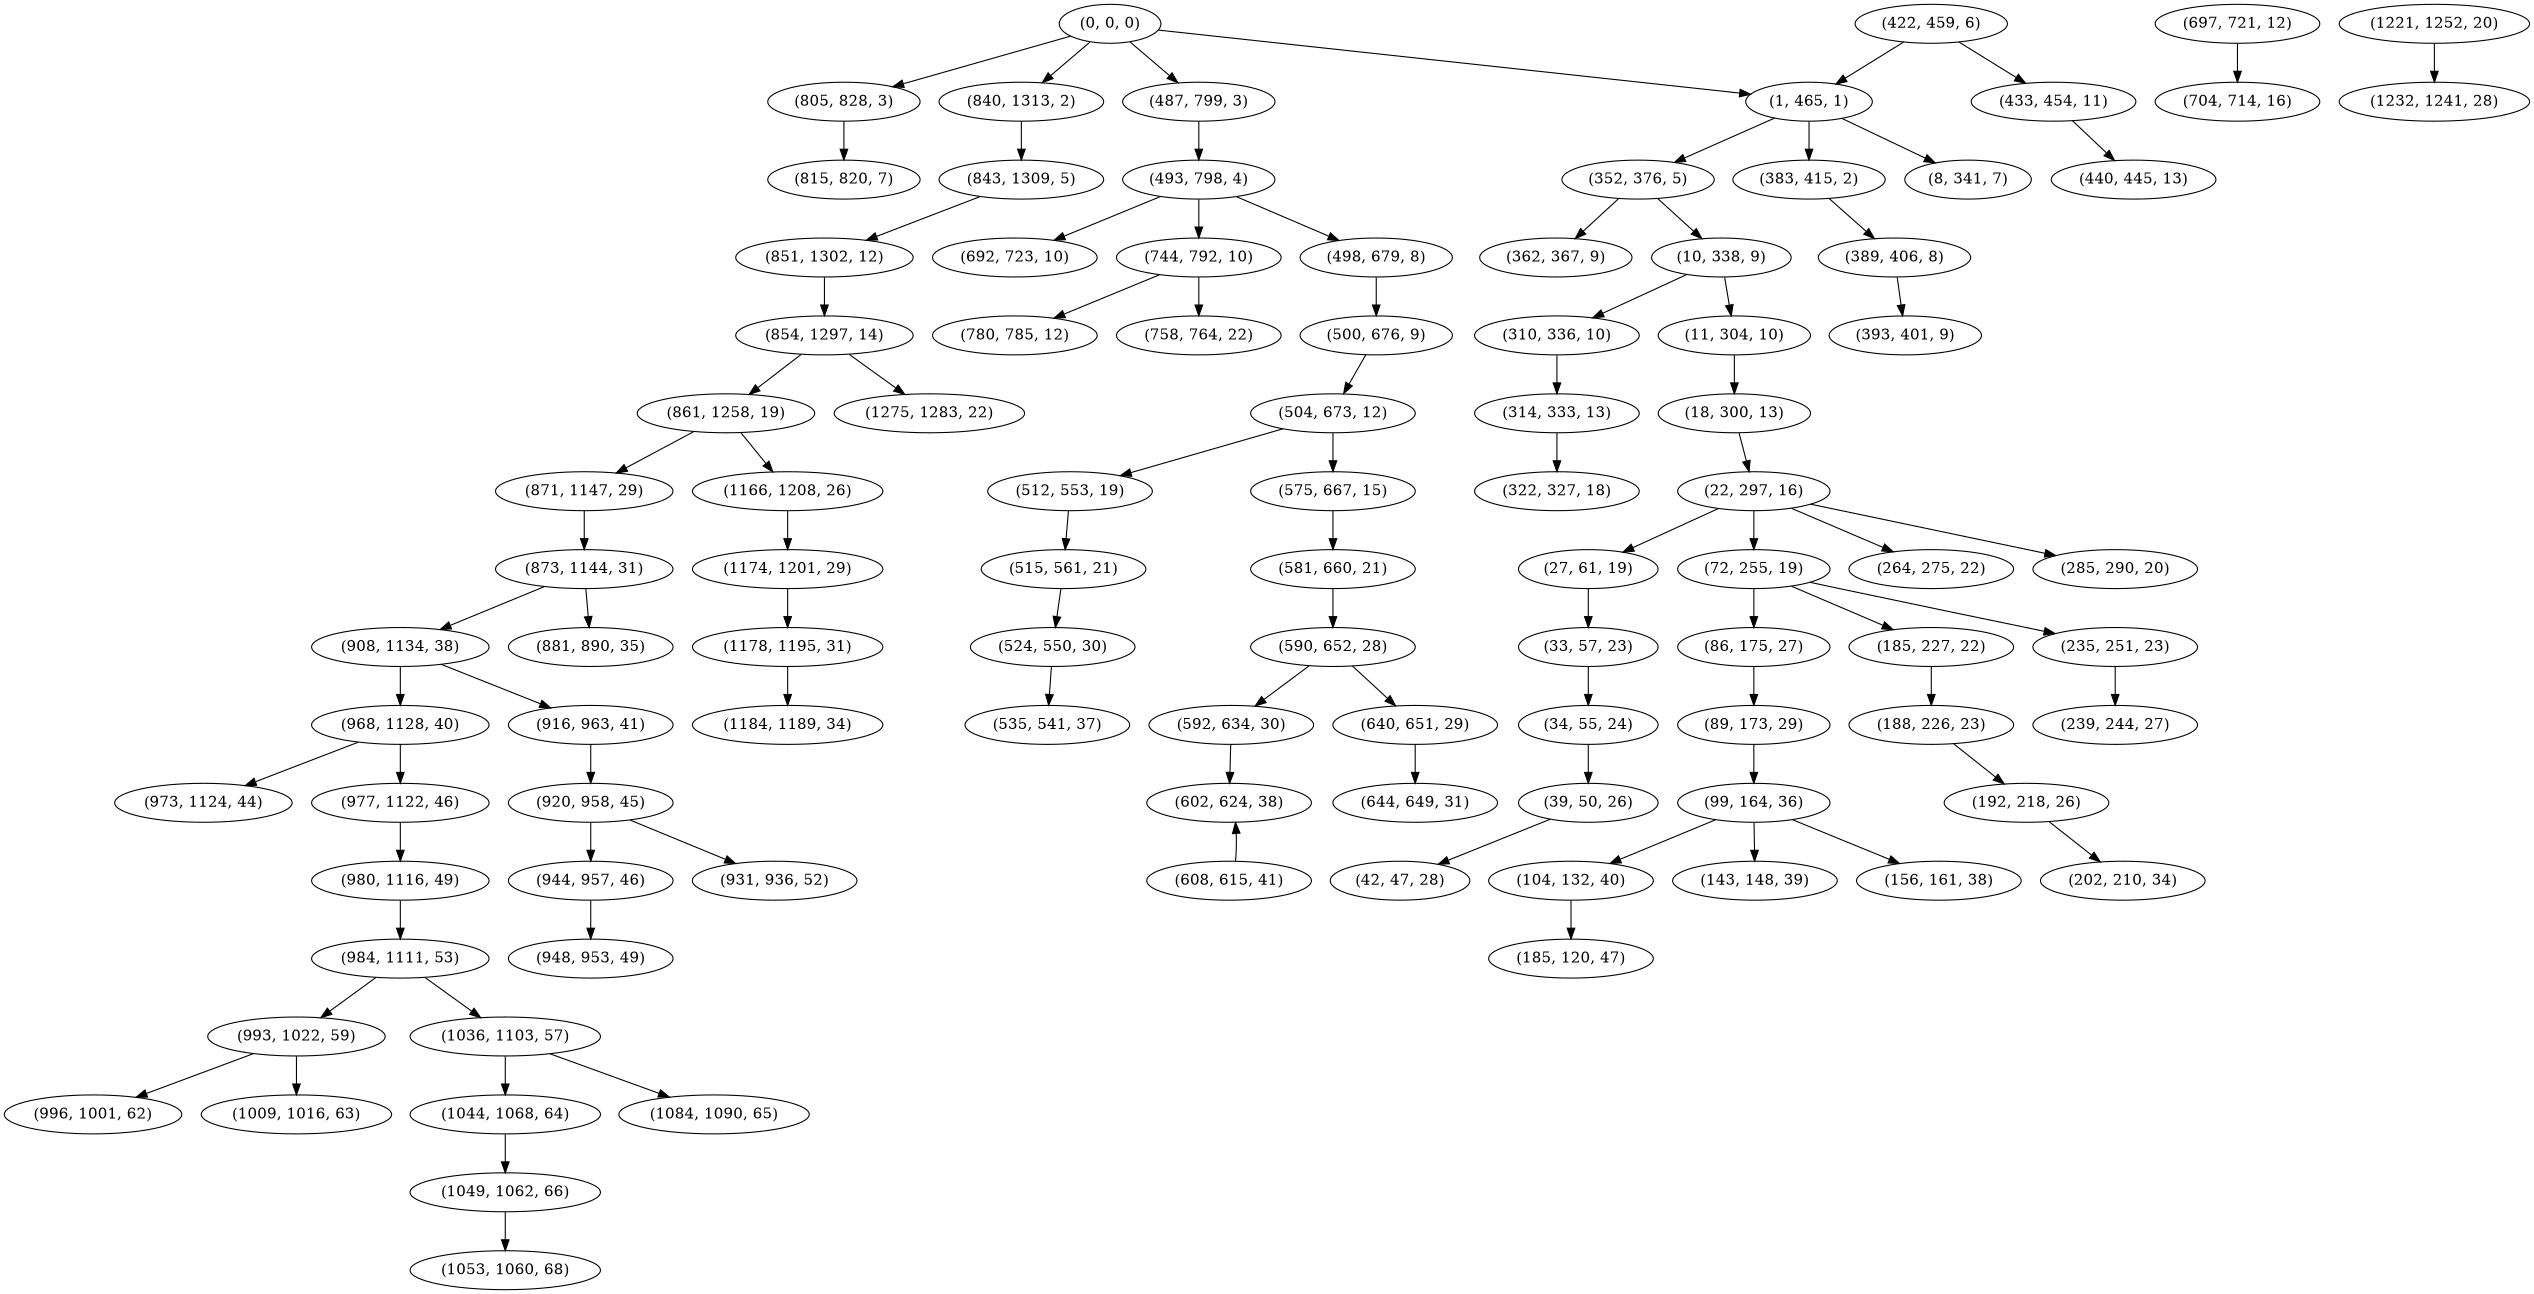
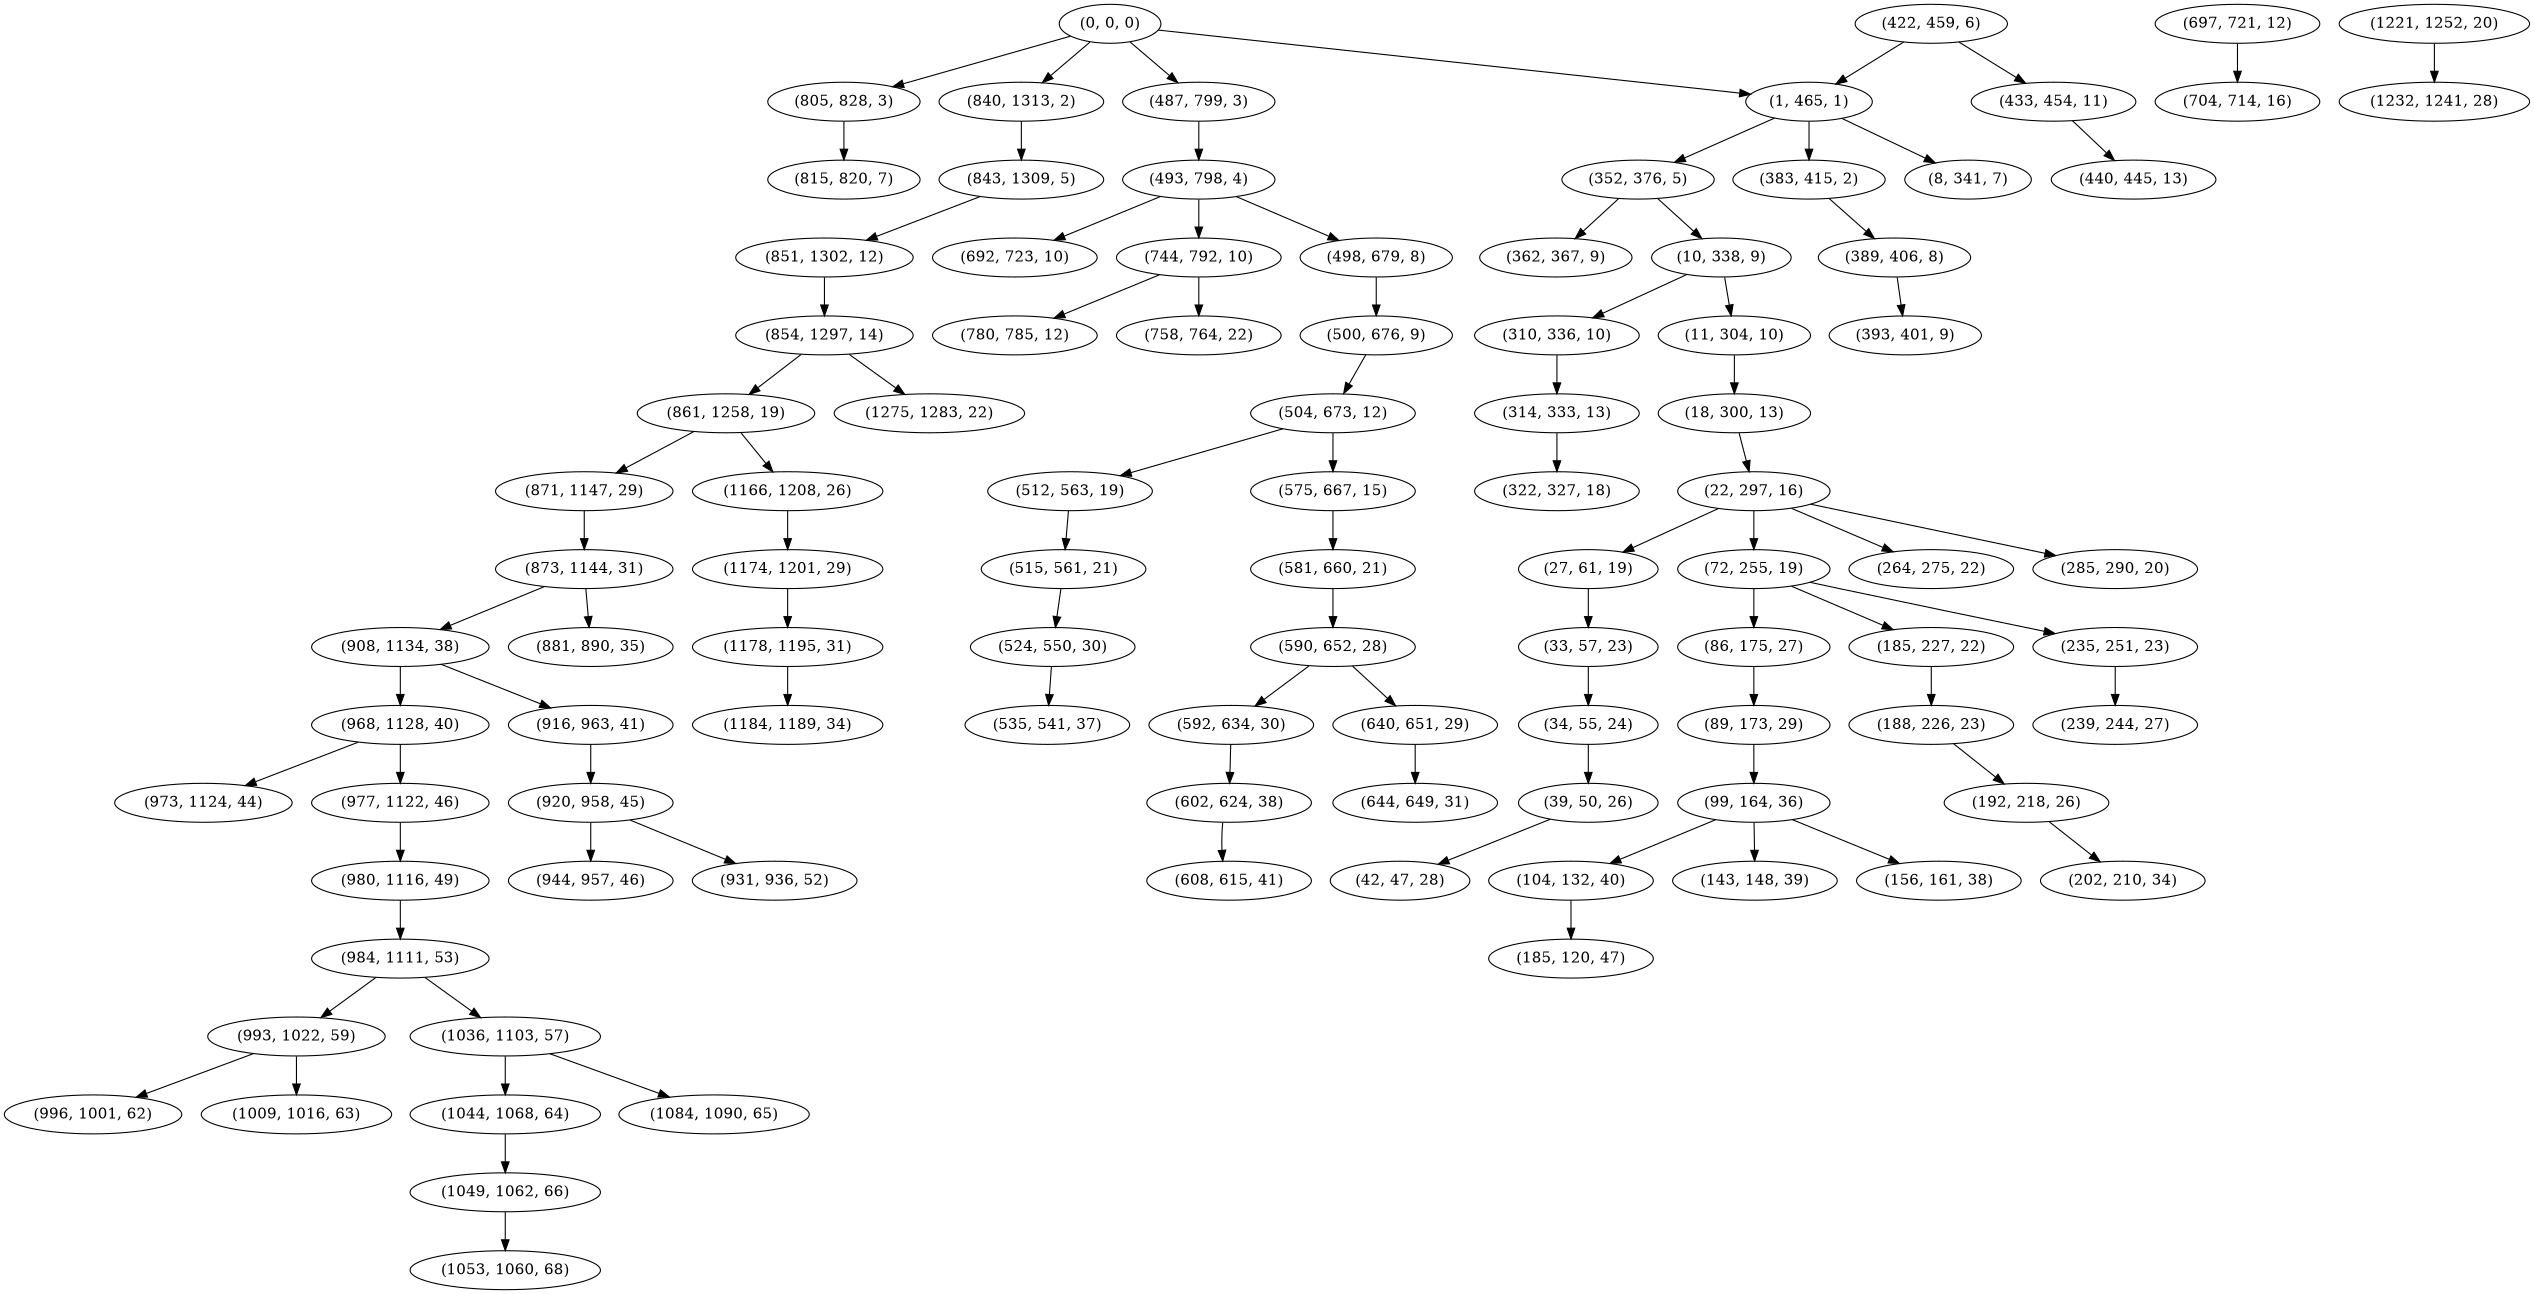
(1070, 491) -> (1070, 491)
(1236, 847) -> (1222, 836)
(591, 959) -> none
